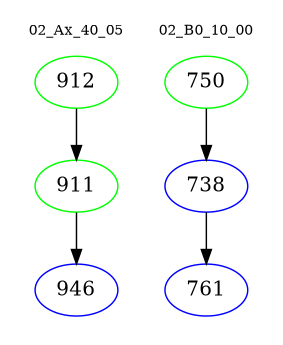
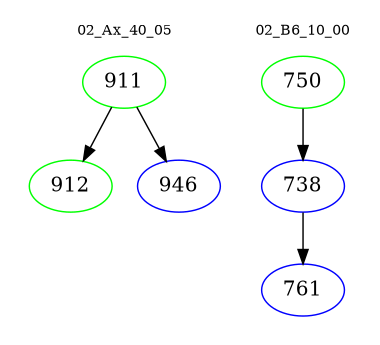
(206, 31) -> (303, 31)
(76, 127) -> (101, 127)
